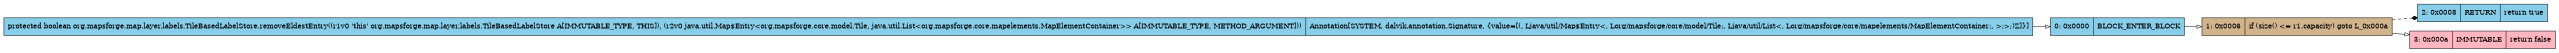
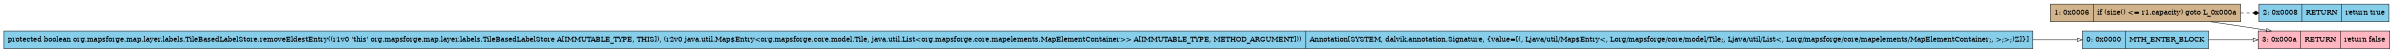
(2139, 26) -> (2167, 40)
(2191, 27) -> (2231, 40)
(2479, 40) -> (2321, 40)
